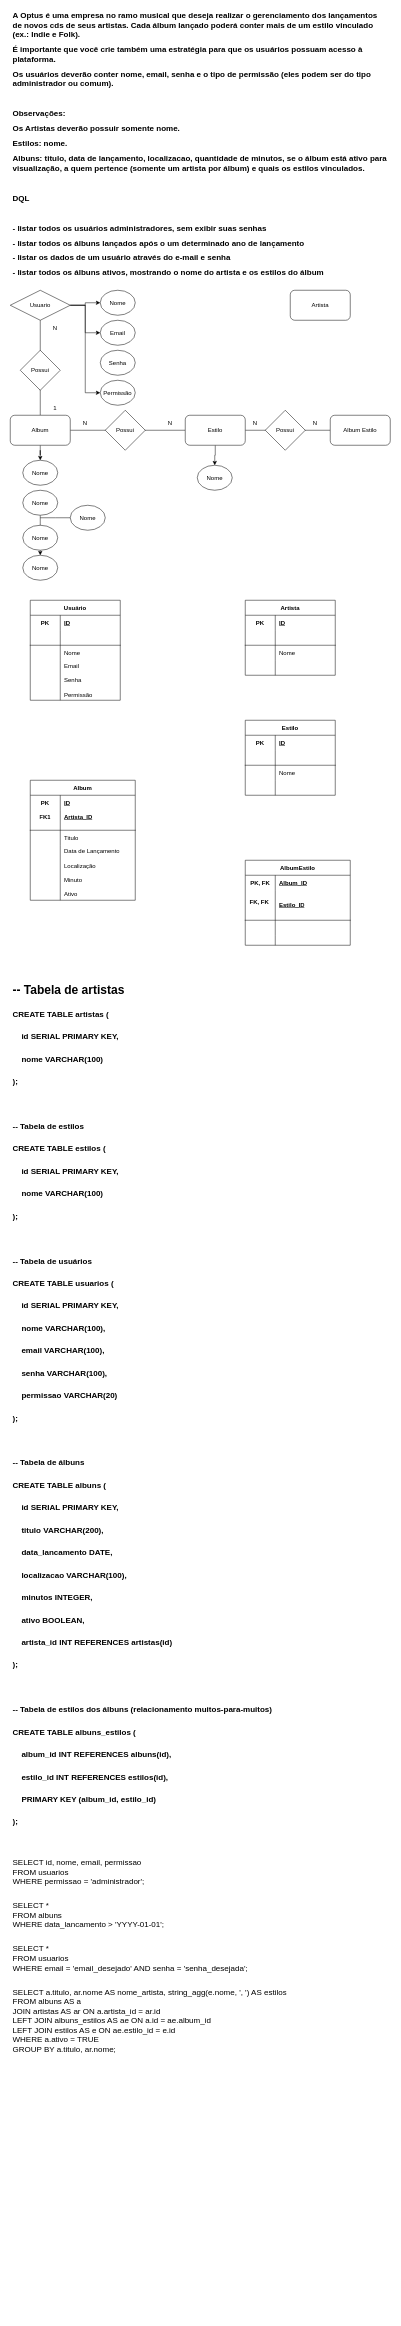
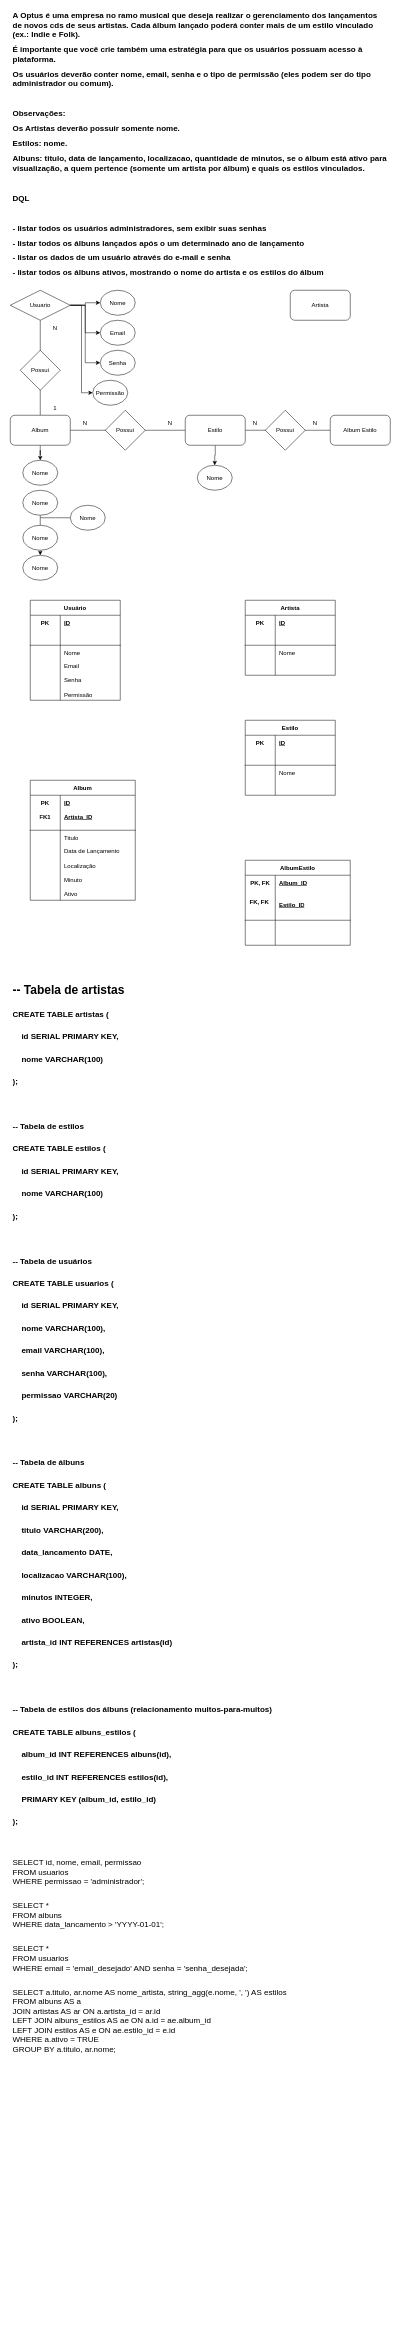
none -> (95, 363)
(118, 393) -> (110, 393)
